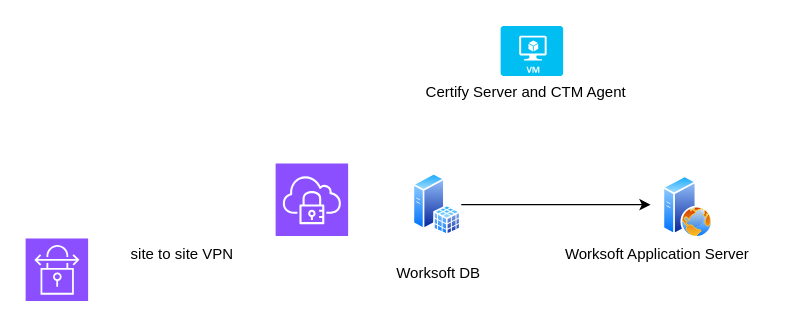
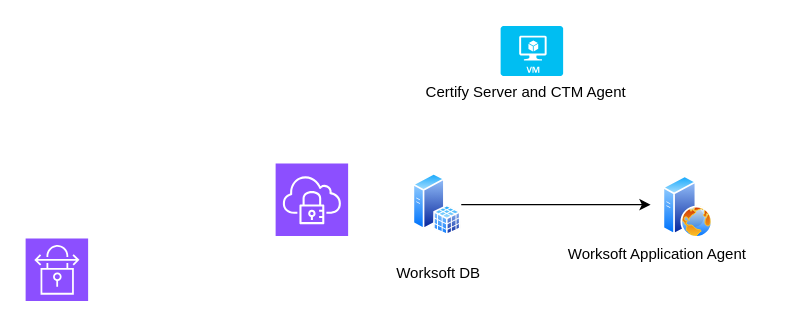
(182, 254) -> none
(658, 254) -> (658, 254)
